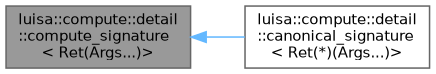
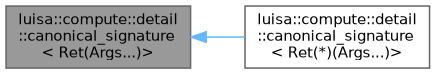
(98, 37) -> (98, 37)
